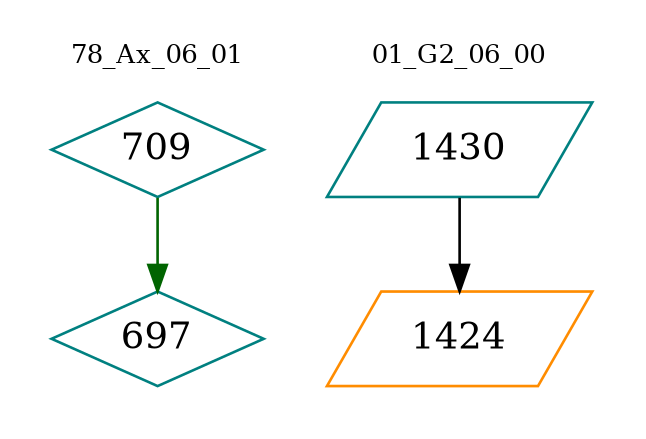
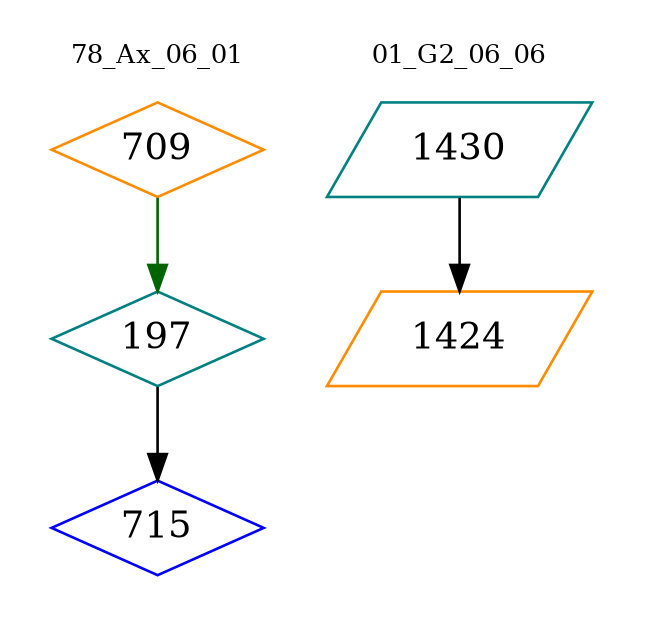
(460, 56) -> (460, 56)
(158, 150) -> (158, 150)
(158, 339) -> (158, 339)
none -> (158, 528)
